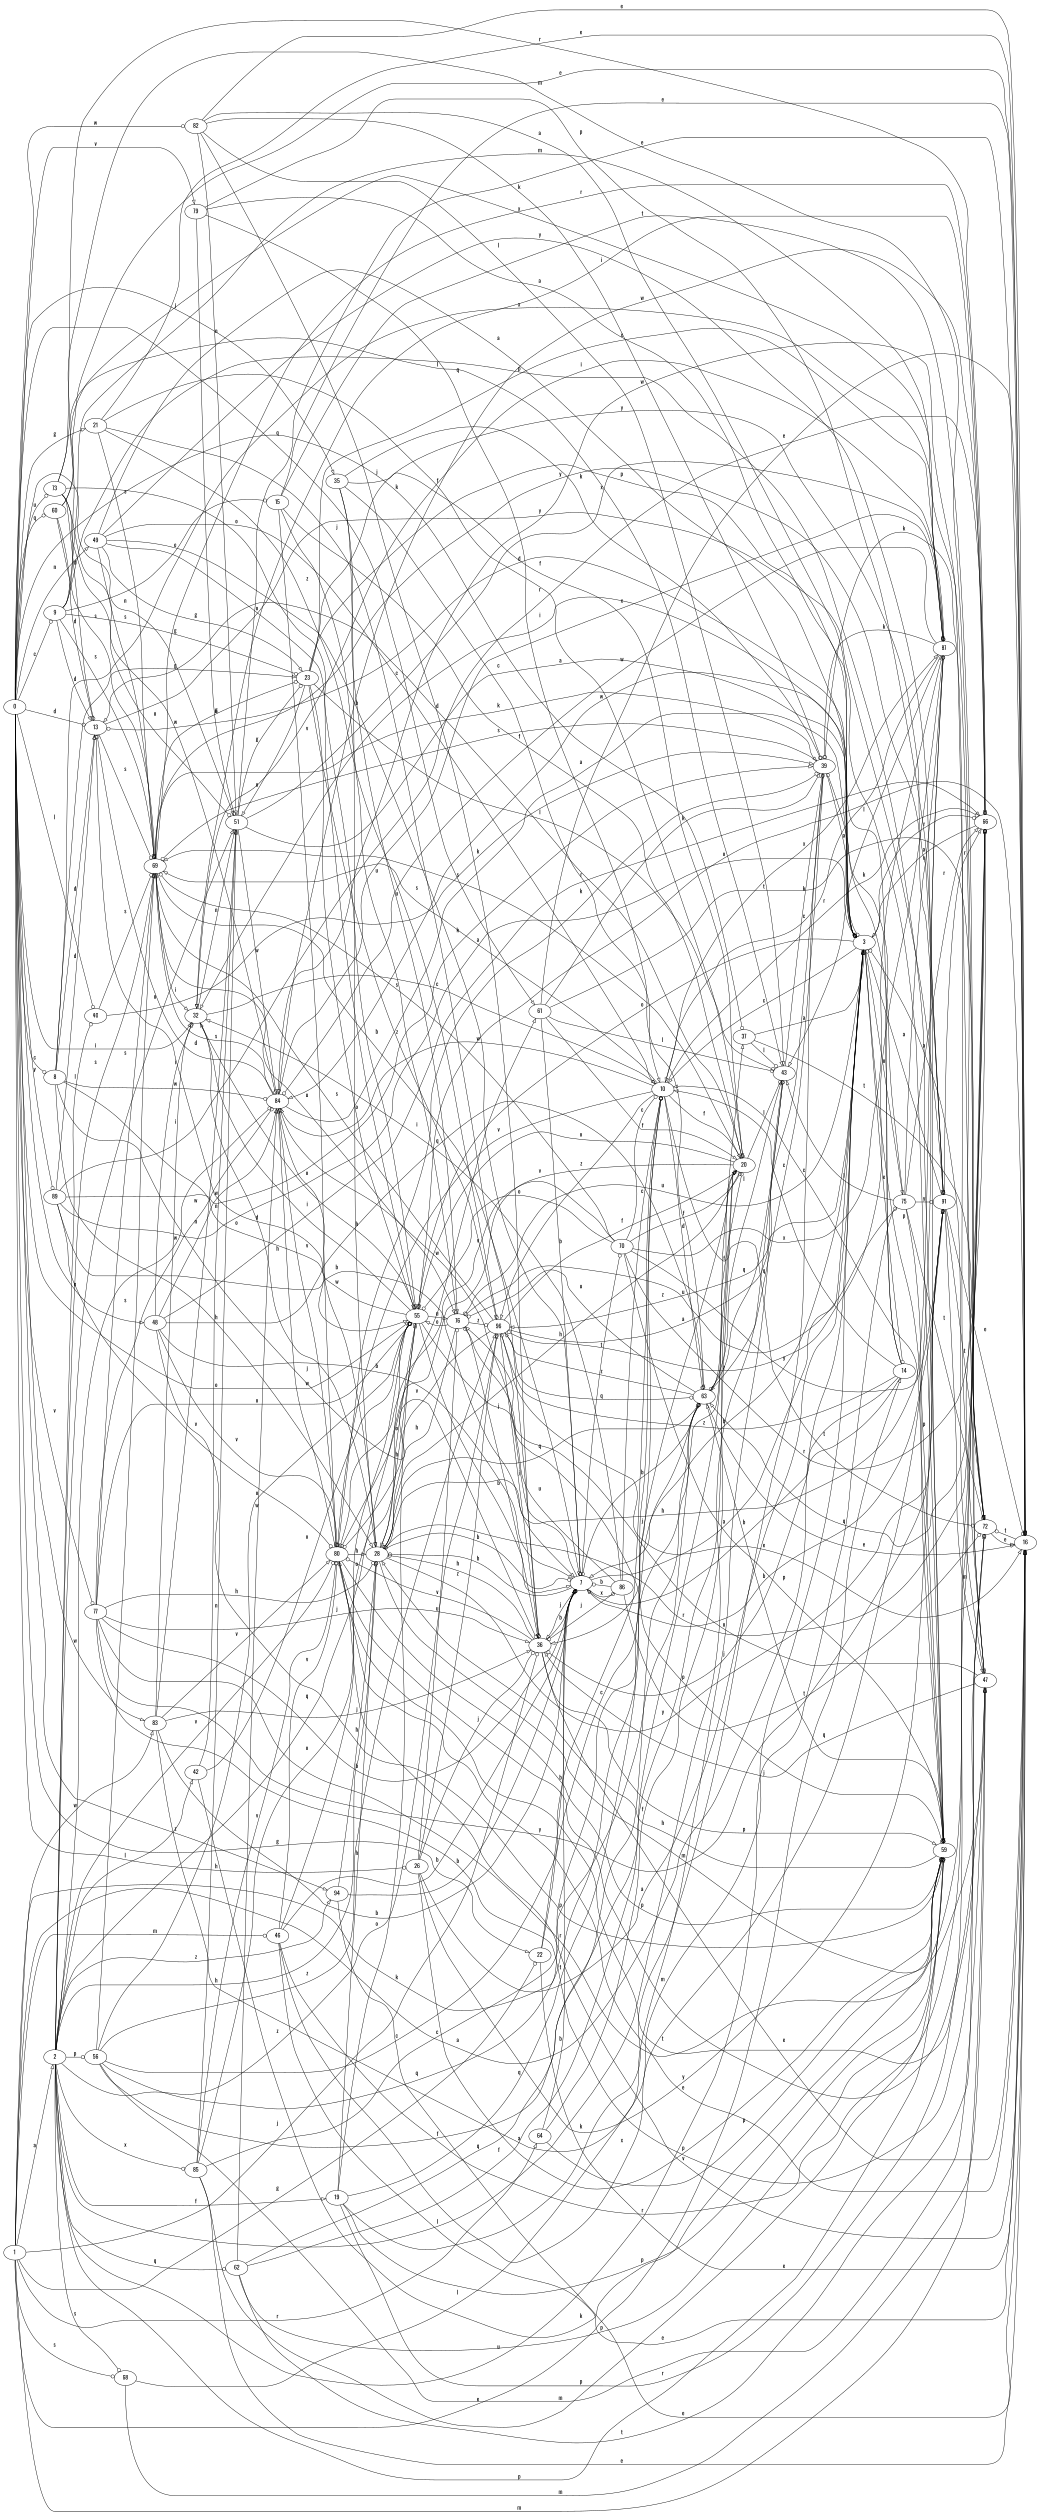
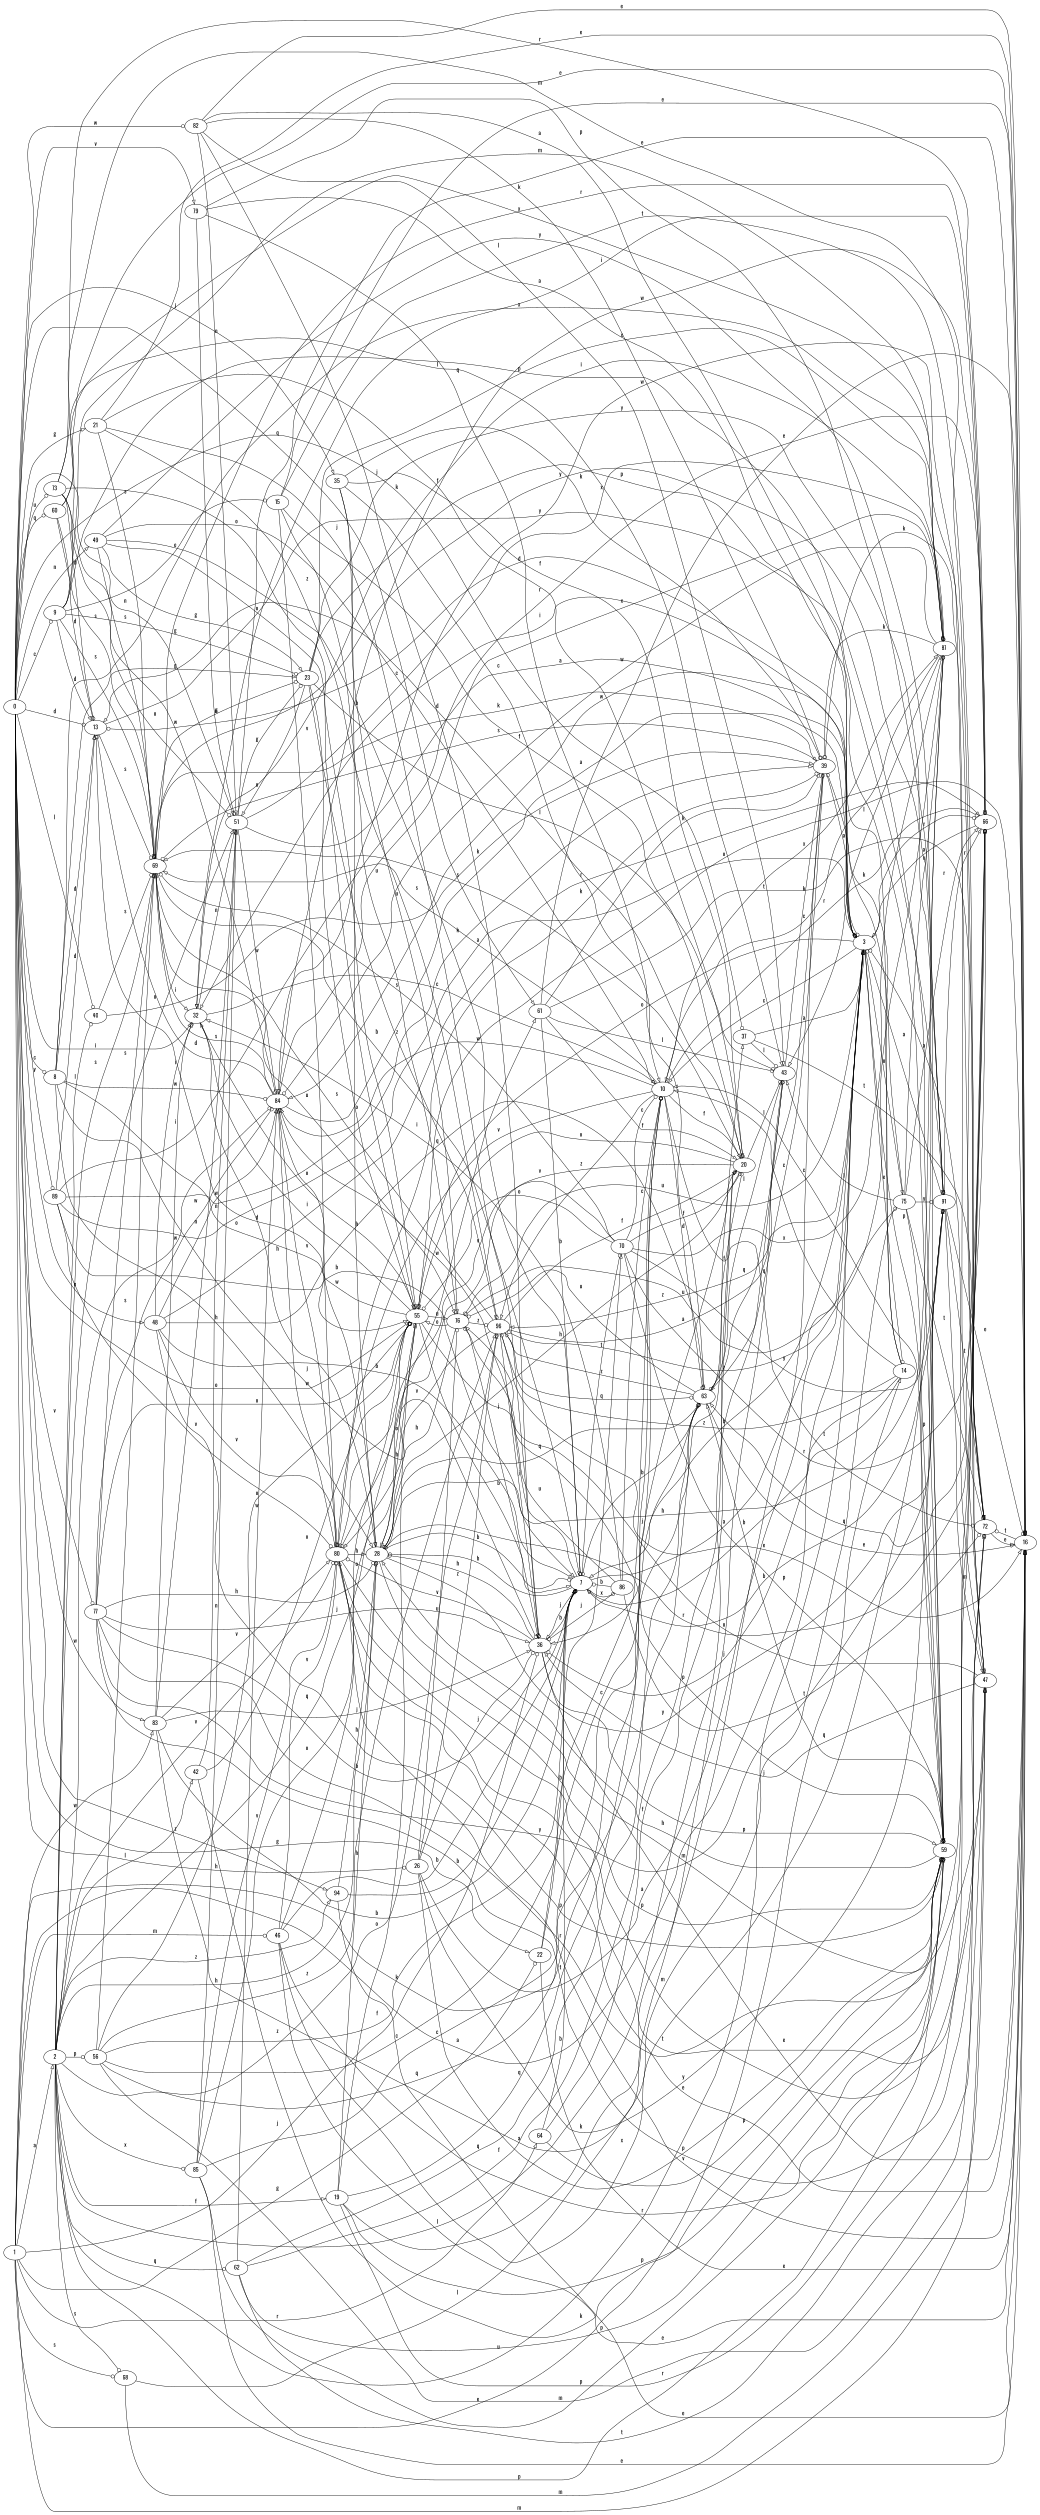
(566, 408) -> none
(409, 1418) -> (409, 1418)
(629, 1876) -> (555, 1813)
